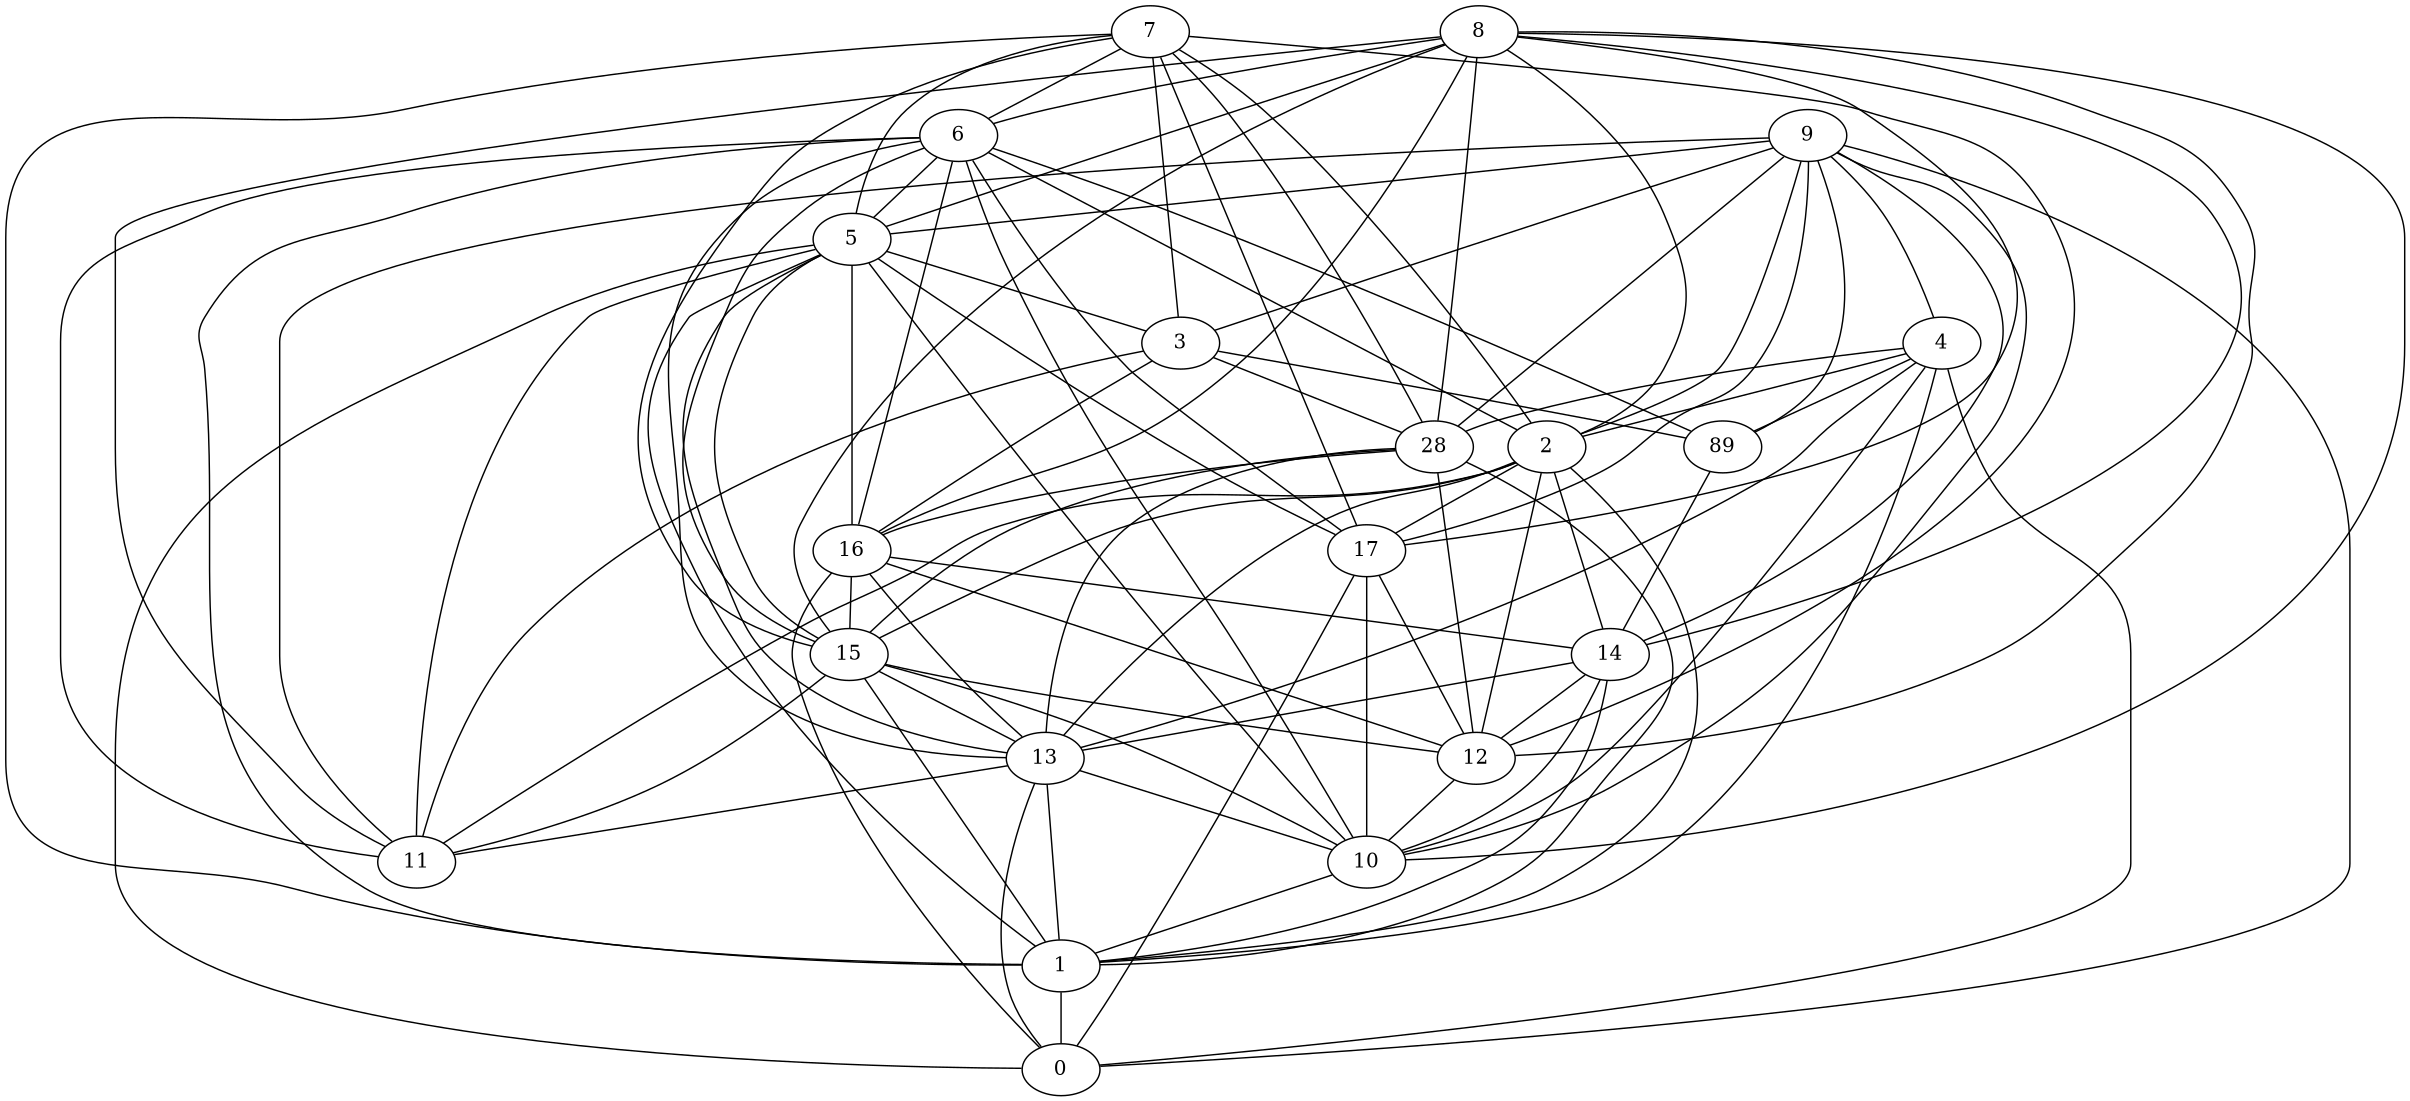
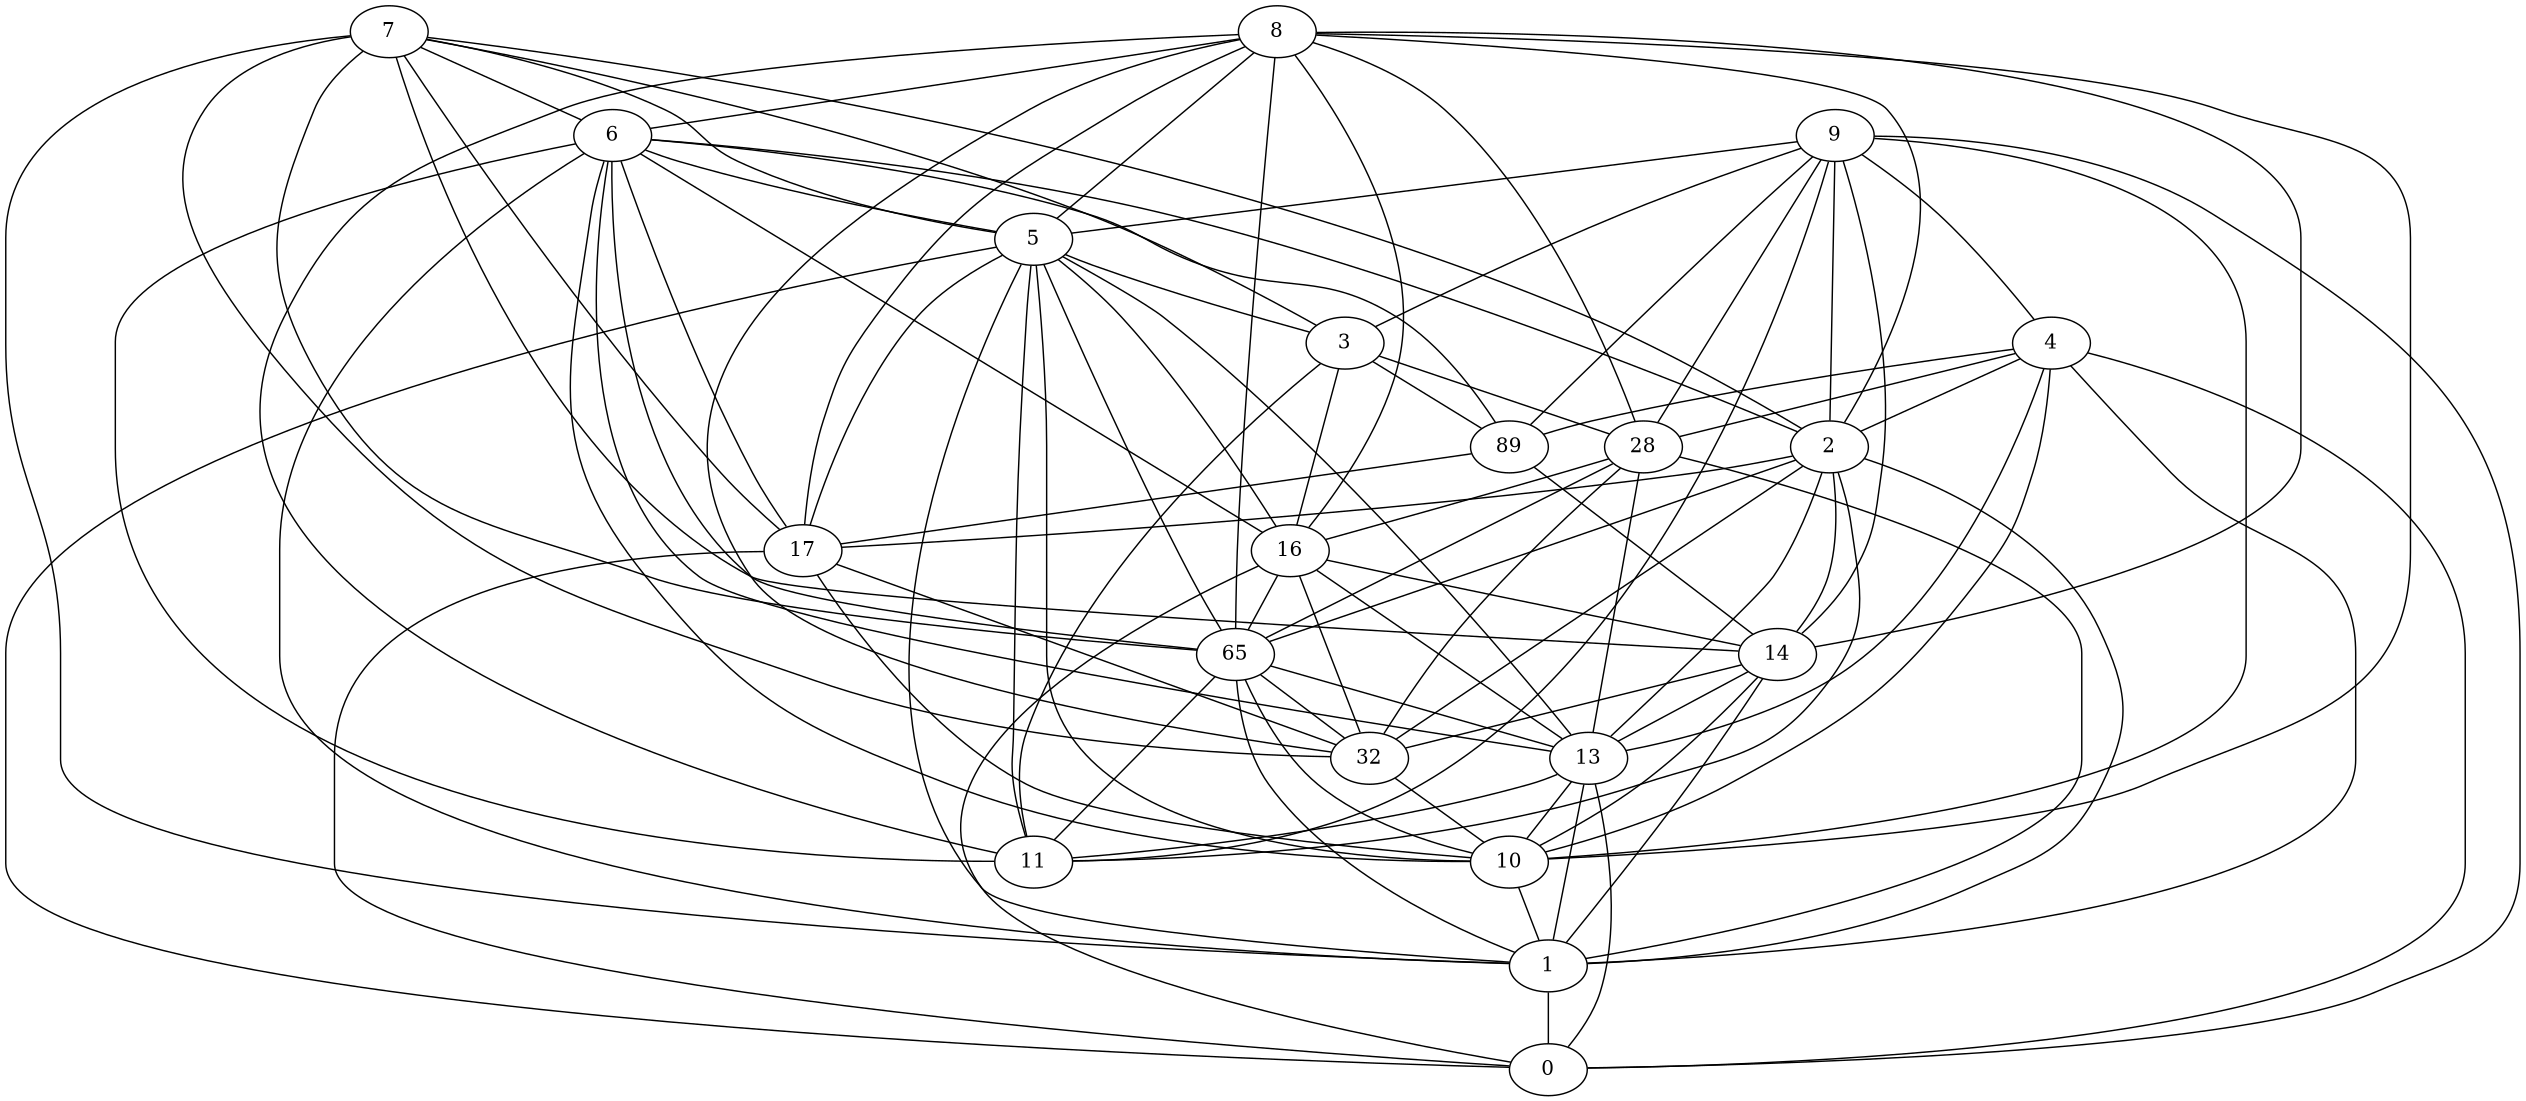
(1309, 229) -> (882, 595)
(1642, 443) -> (1140, 501)
(849, 655) -> (1236, 655)
(1476, 758) -> (1370, 758)
